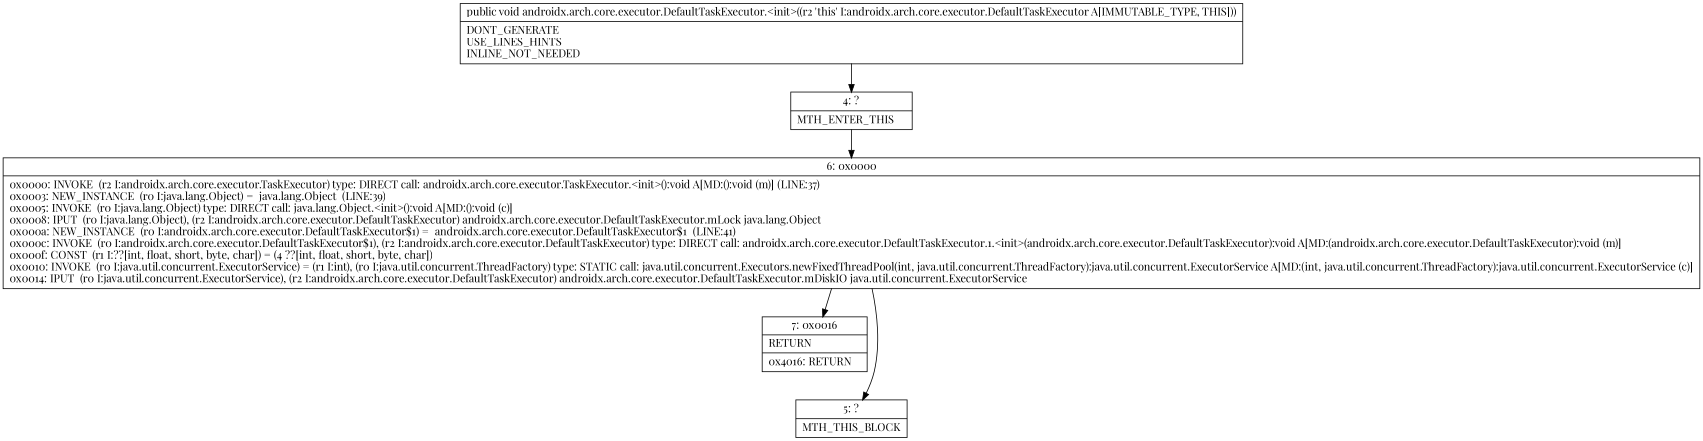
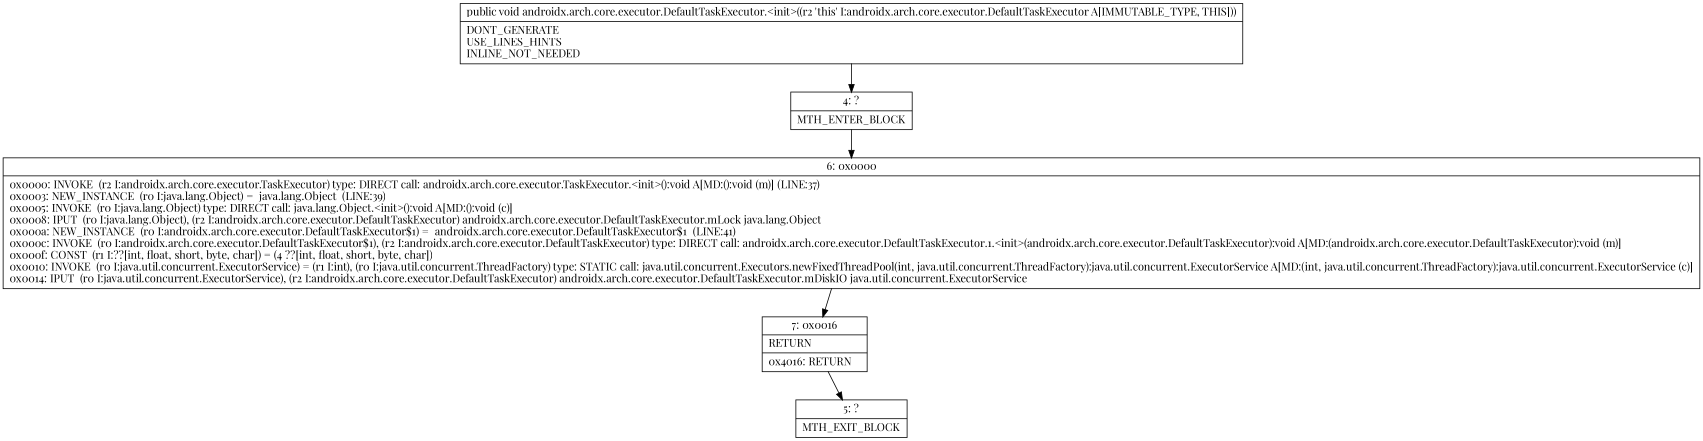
(846, 120) -> (851, 120)
(878, 341) -> (833, 382)
(851, 428) -> (851, 428)
